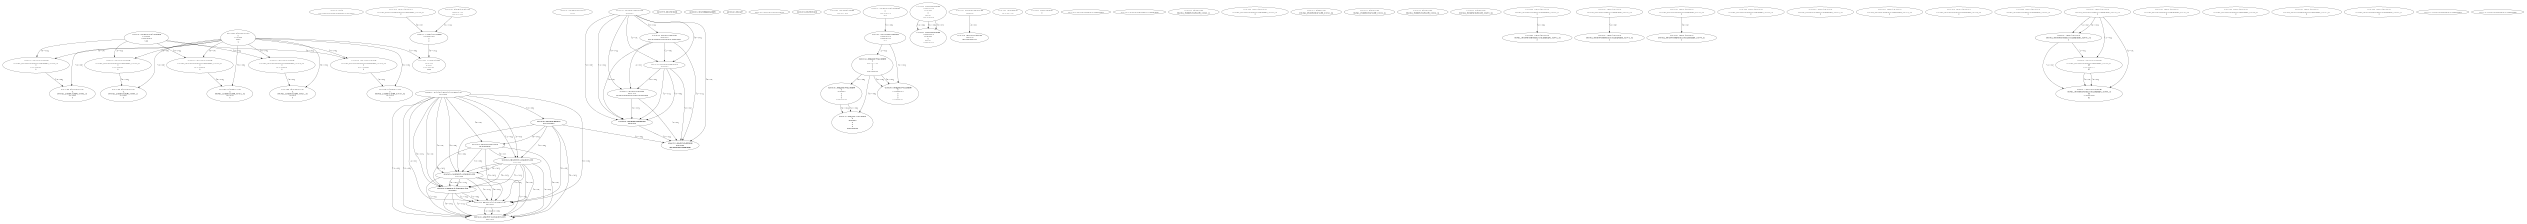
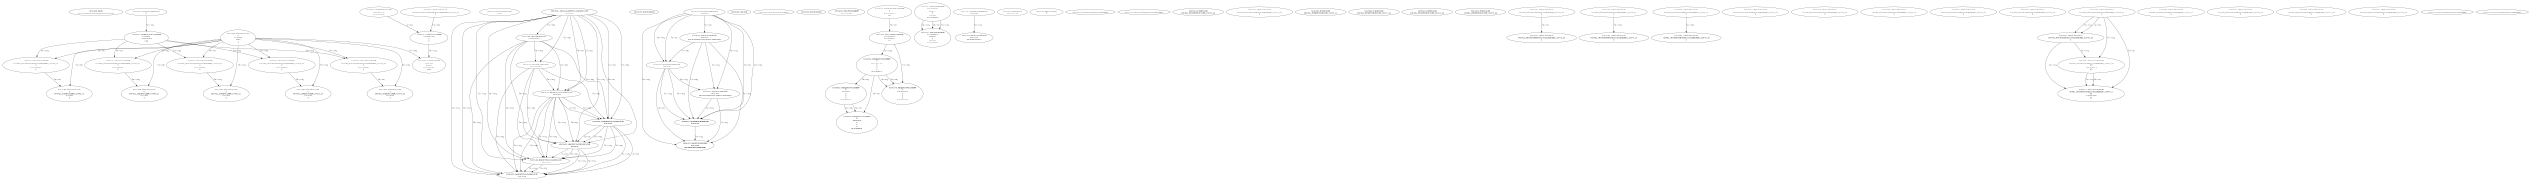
none -> (146, 12)
(702, 12) -> none
(612, 134) -> (517, 100)
